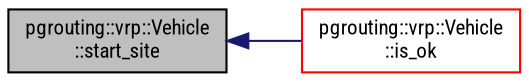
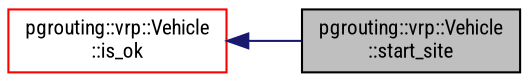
(275, 41) -> (275, 41)
